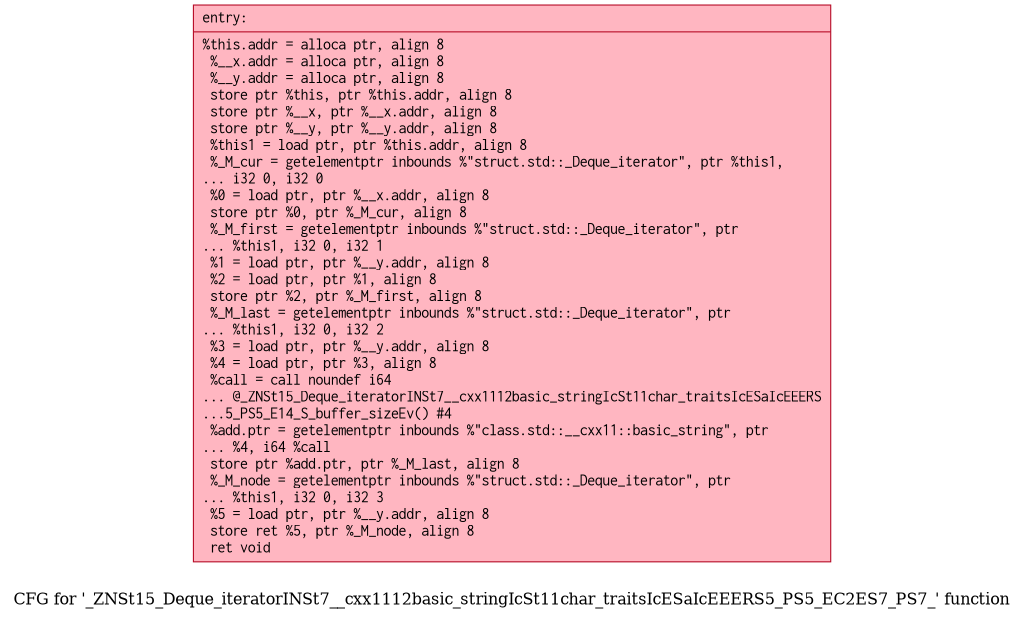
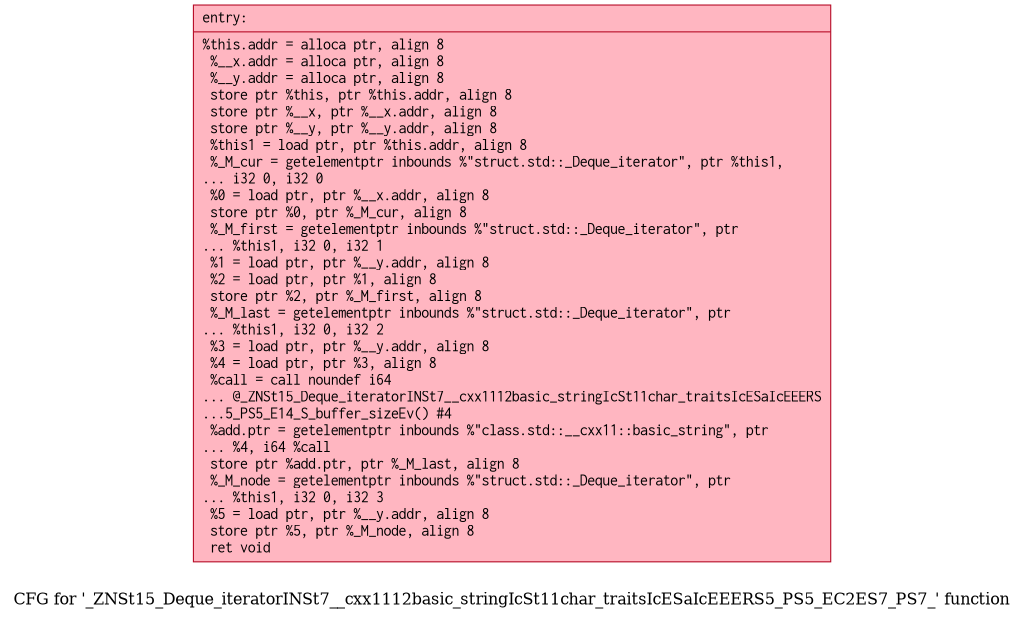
(339, 531) -> (339, 531)
